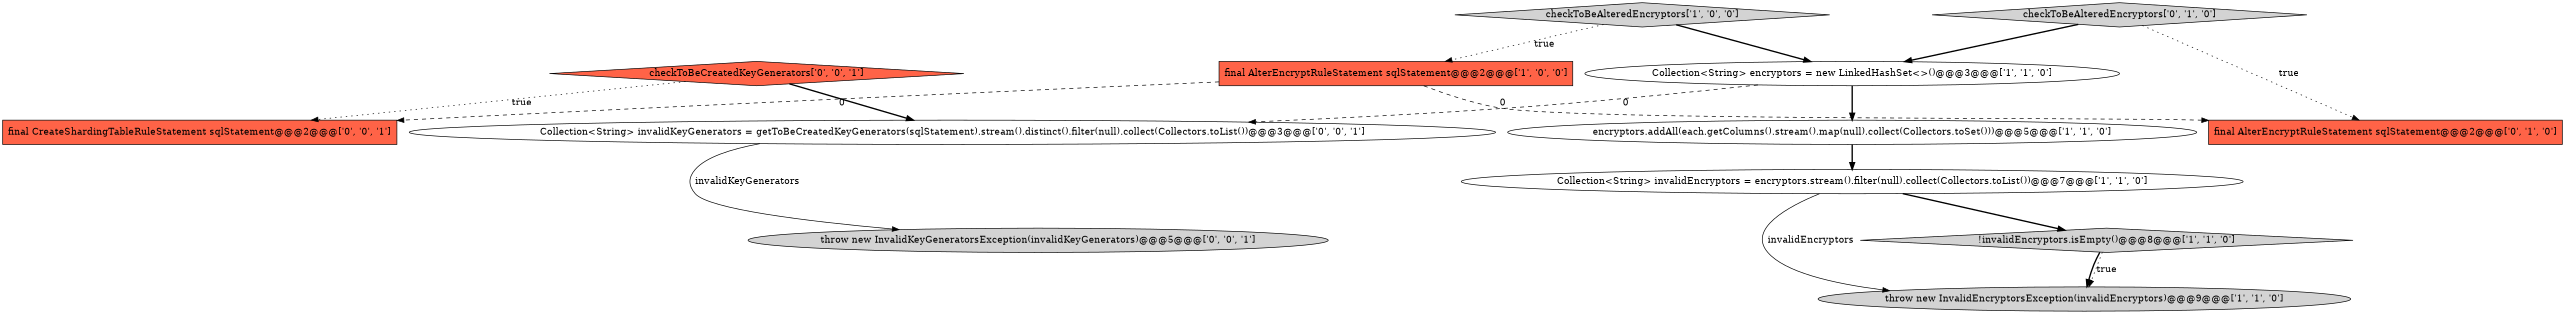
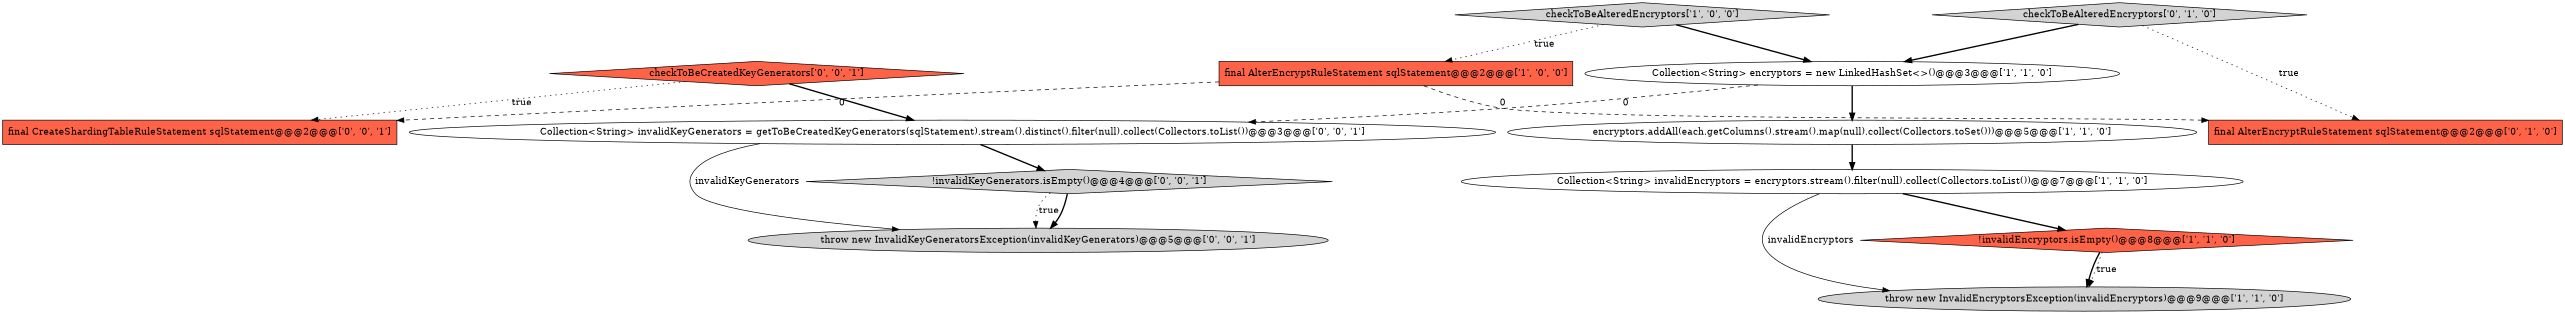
none -> (1069, 182)
(2107, 240) -> (2107, 240)
